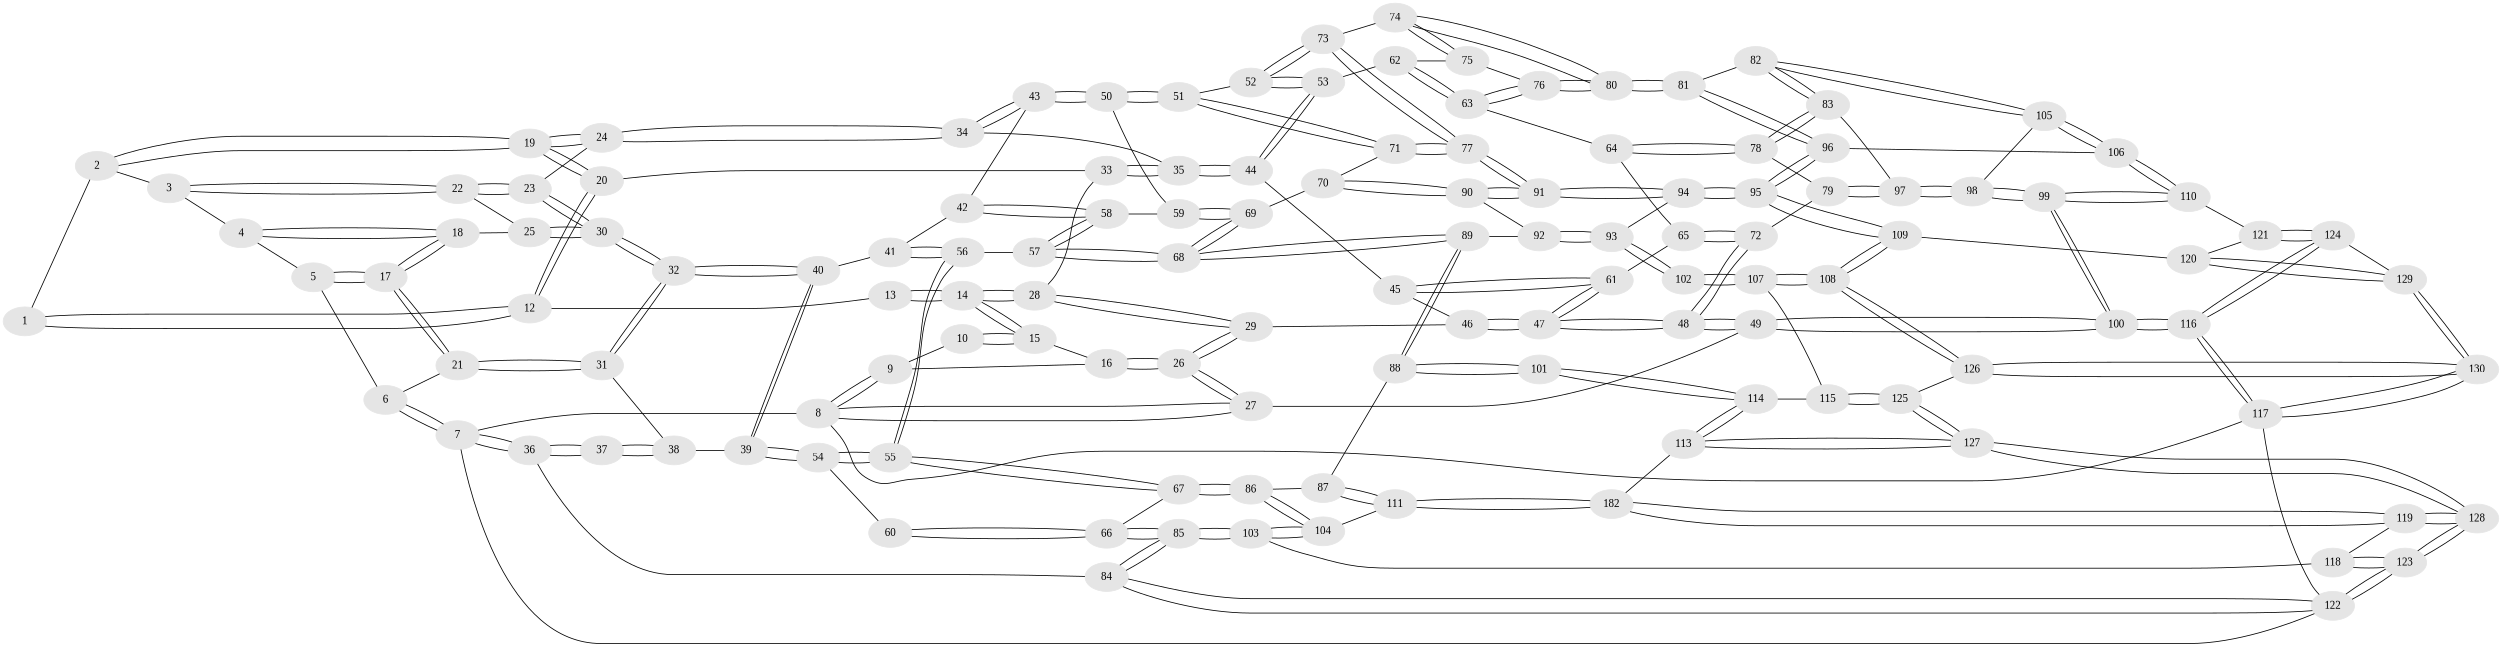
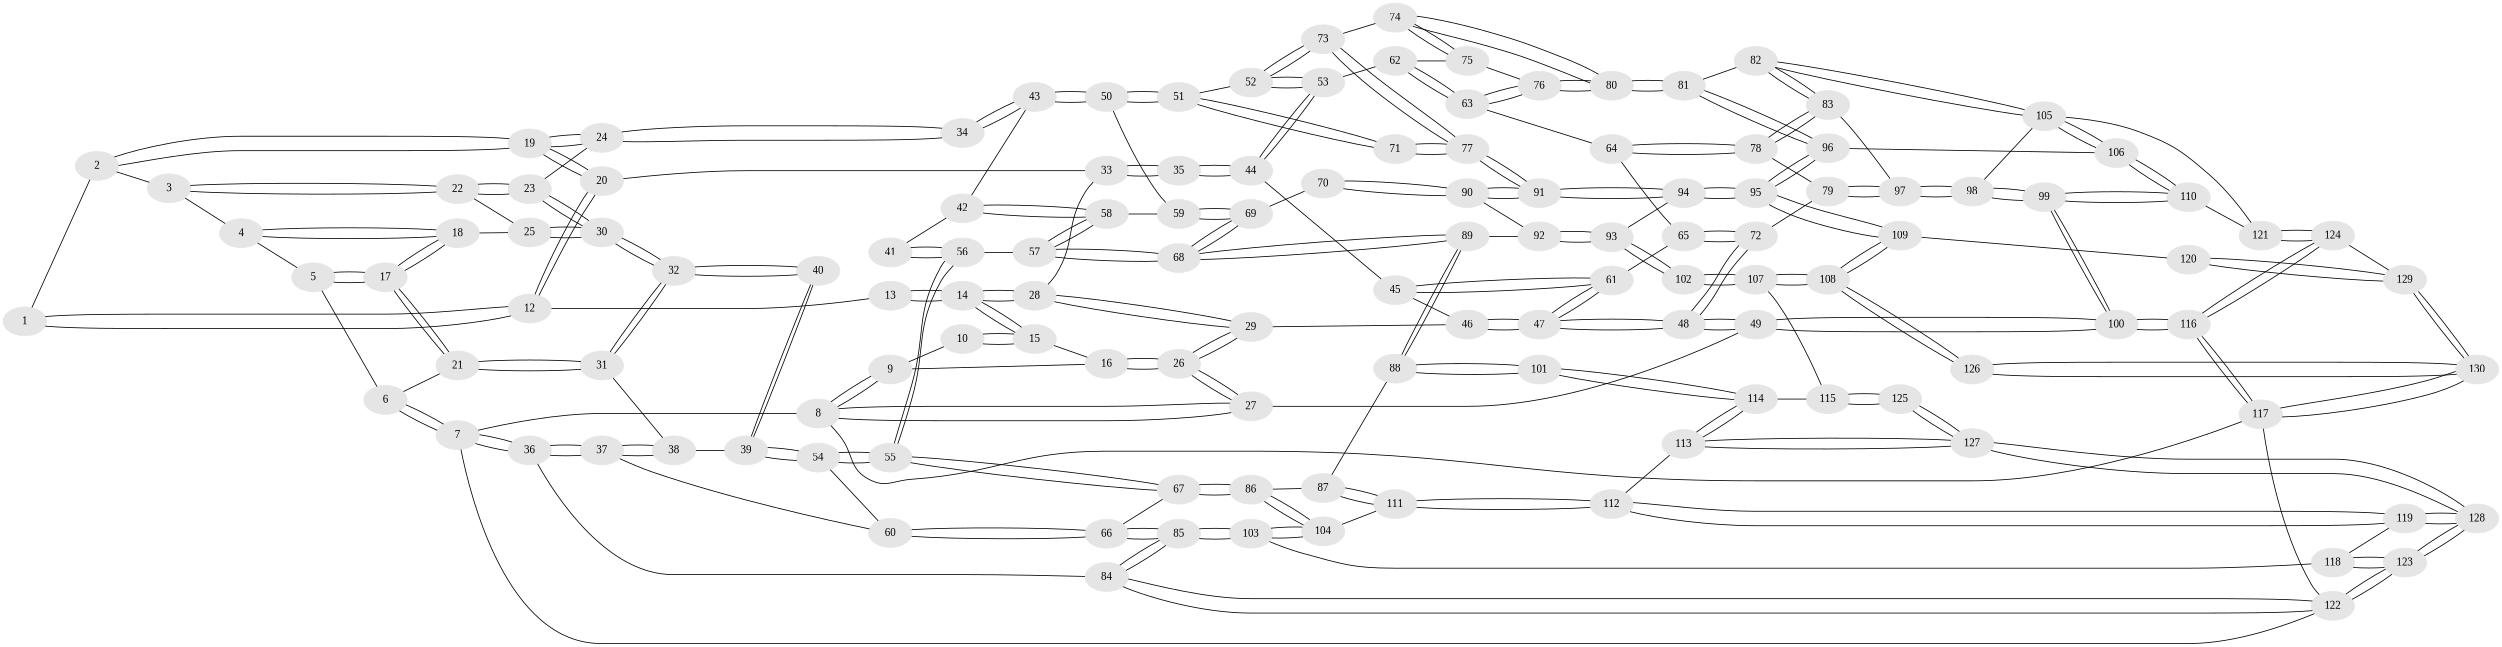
(1074, 139) -> none
(1359, 166) -> none
(2225, 248) -> (2172, 146)
(854, 262) -> none
(1936, 384) -> none
none -> (743, 499)
(1612, 504) -> (1612, 504)
